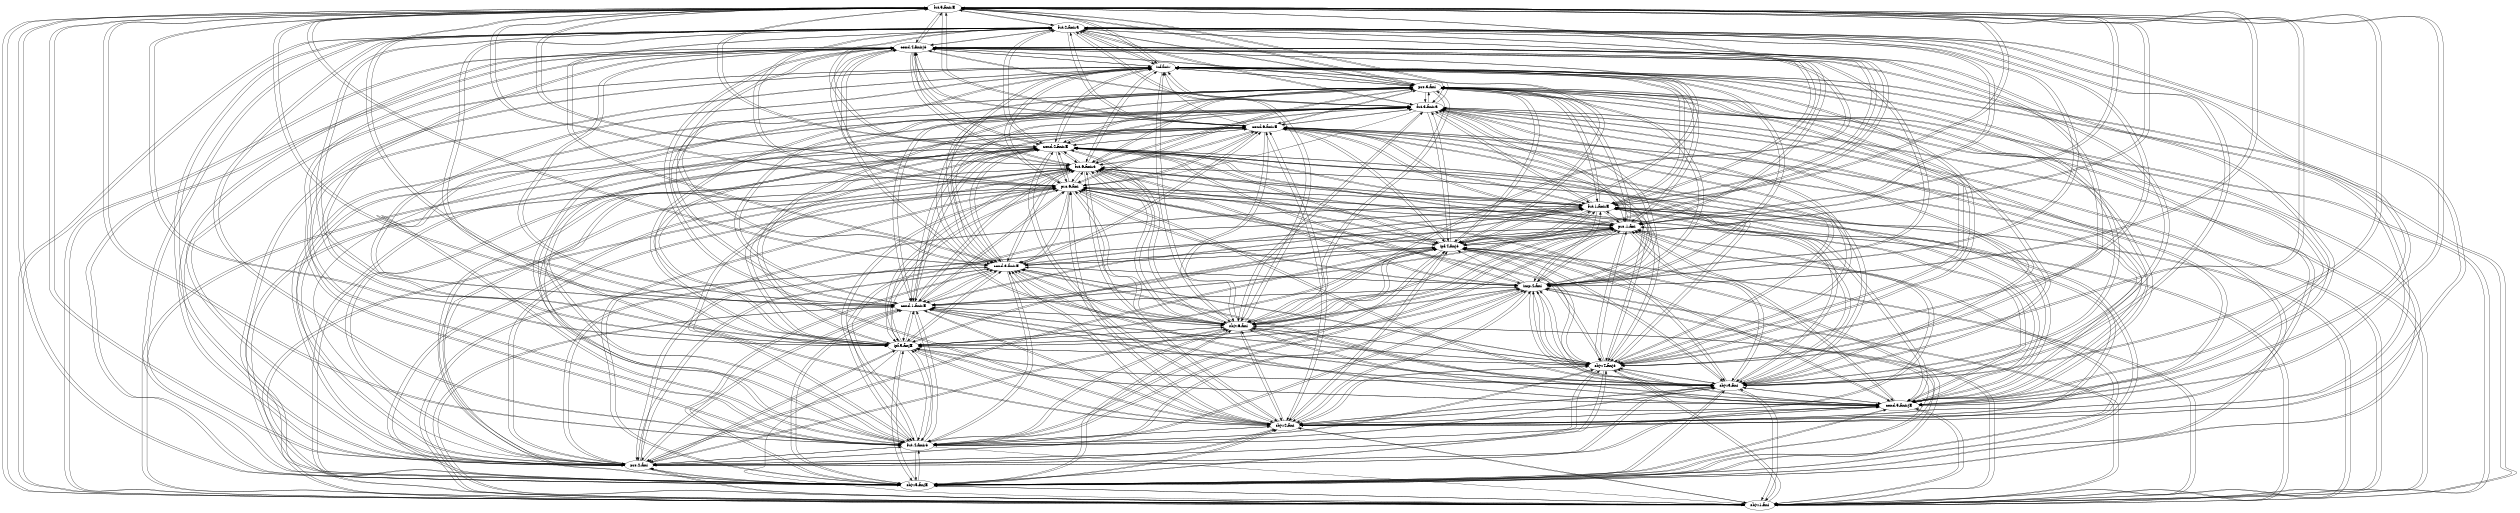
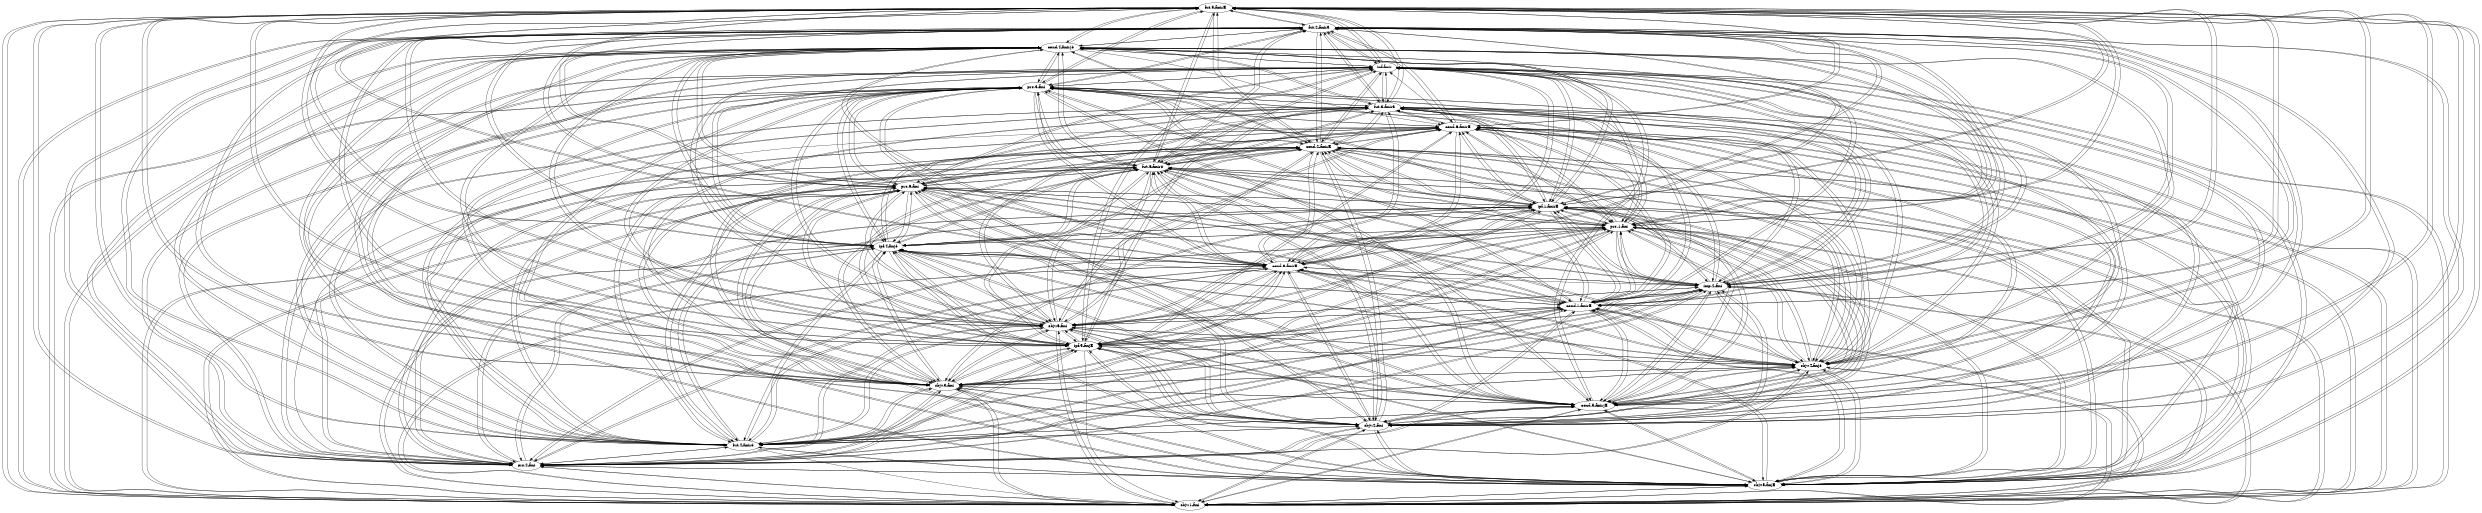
(1070, 113) -> none
(1599, 207) -> (1548, 207)
